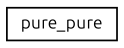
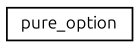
(62, 24) -> (70, 24)
